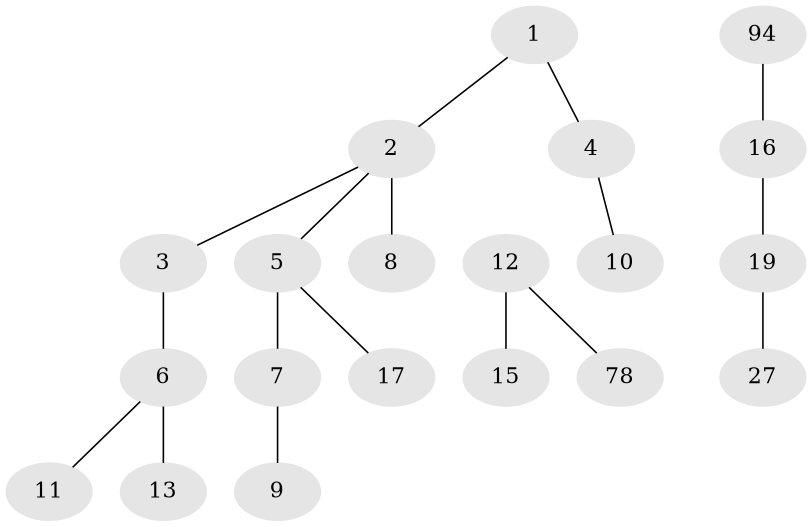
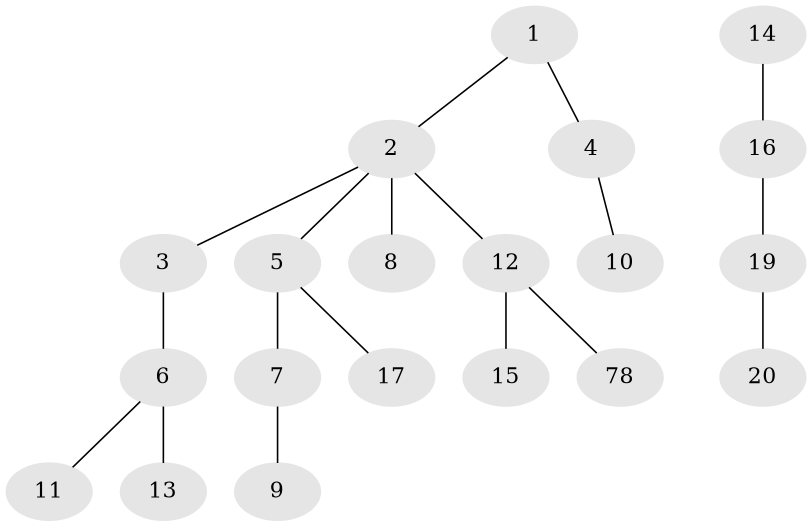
(763, 35) -> (763, 35)
none -> (449, 206)
(763, 377) -> (763, 377)
